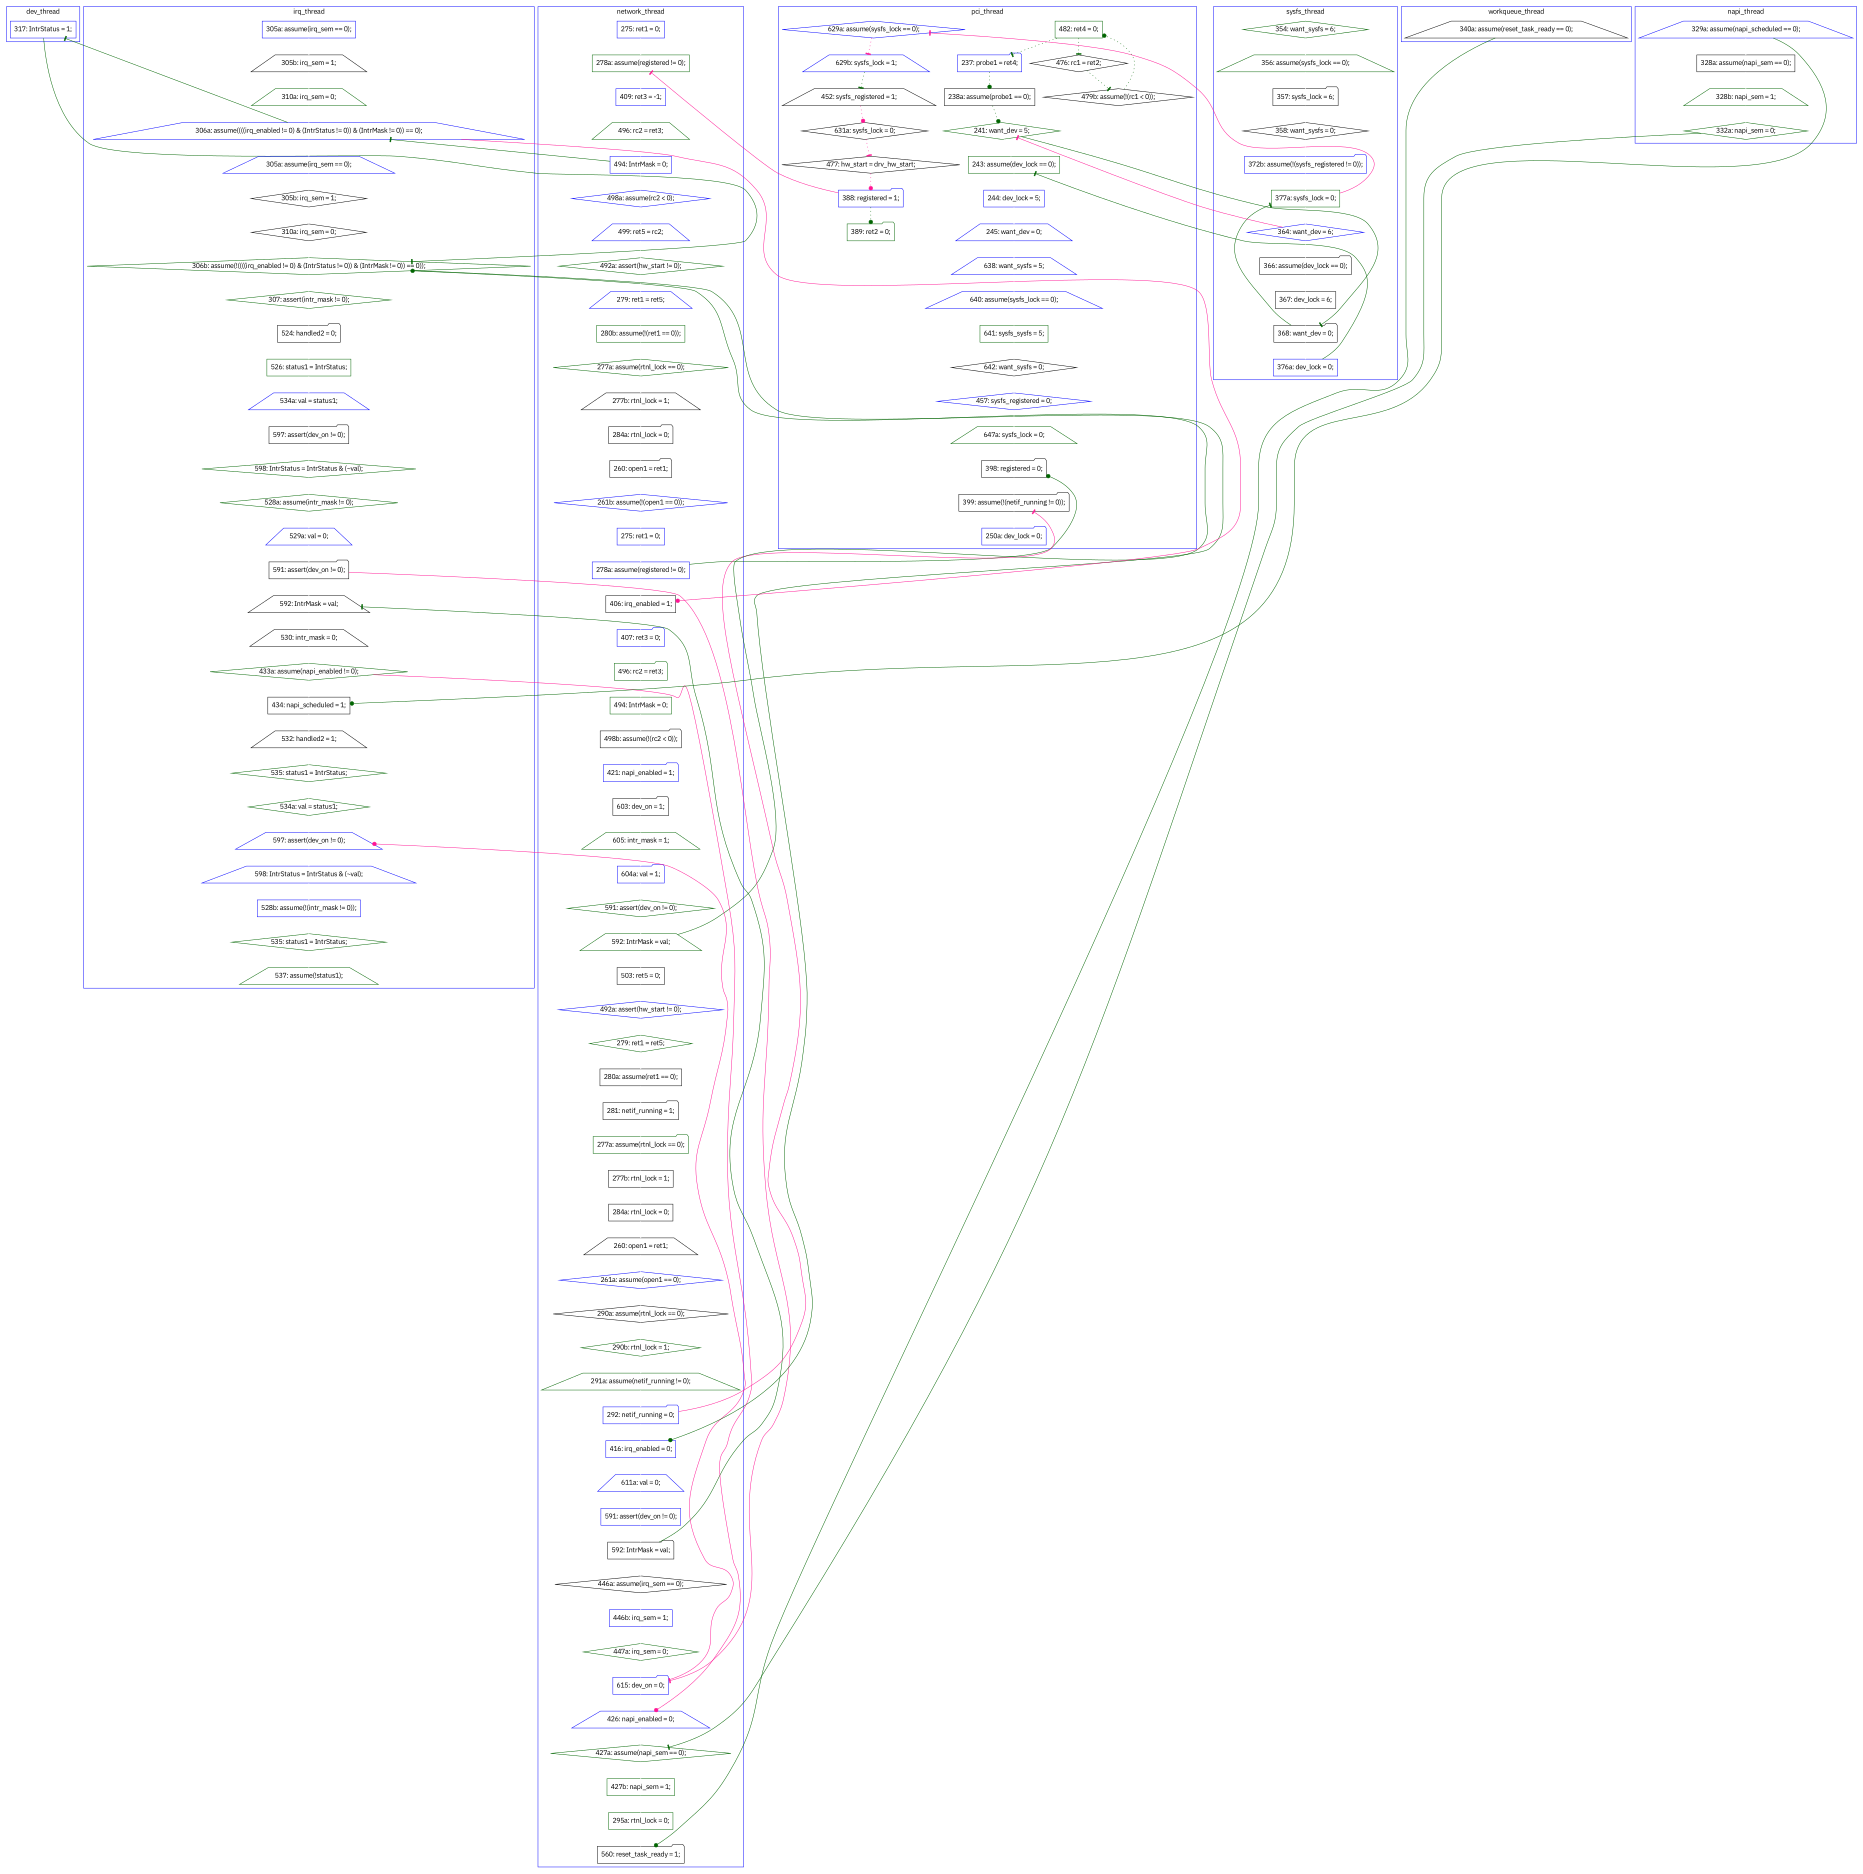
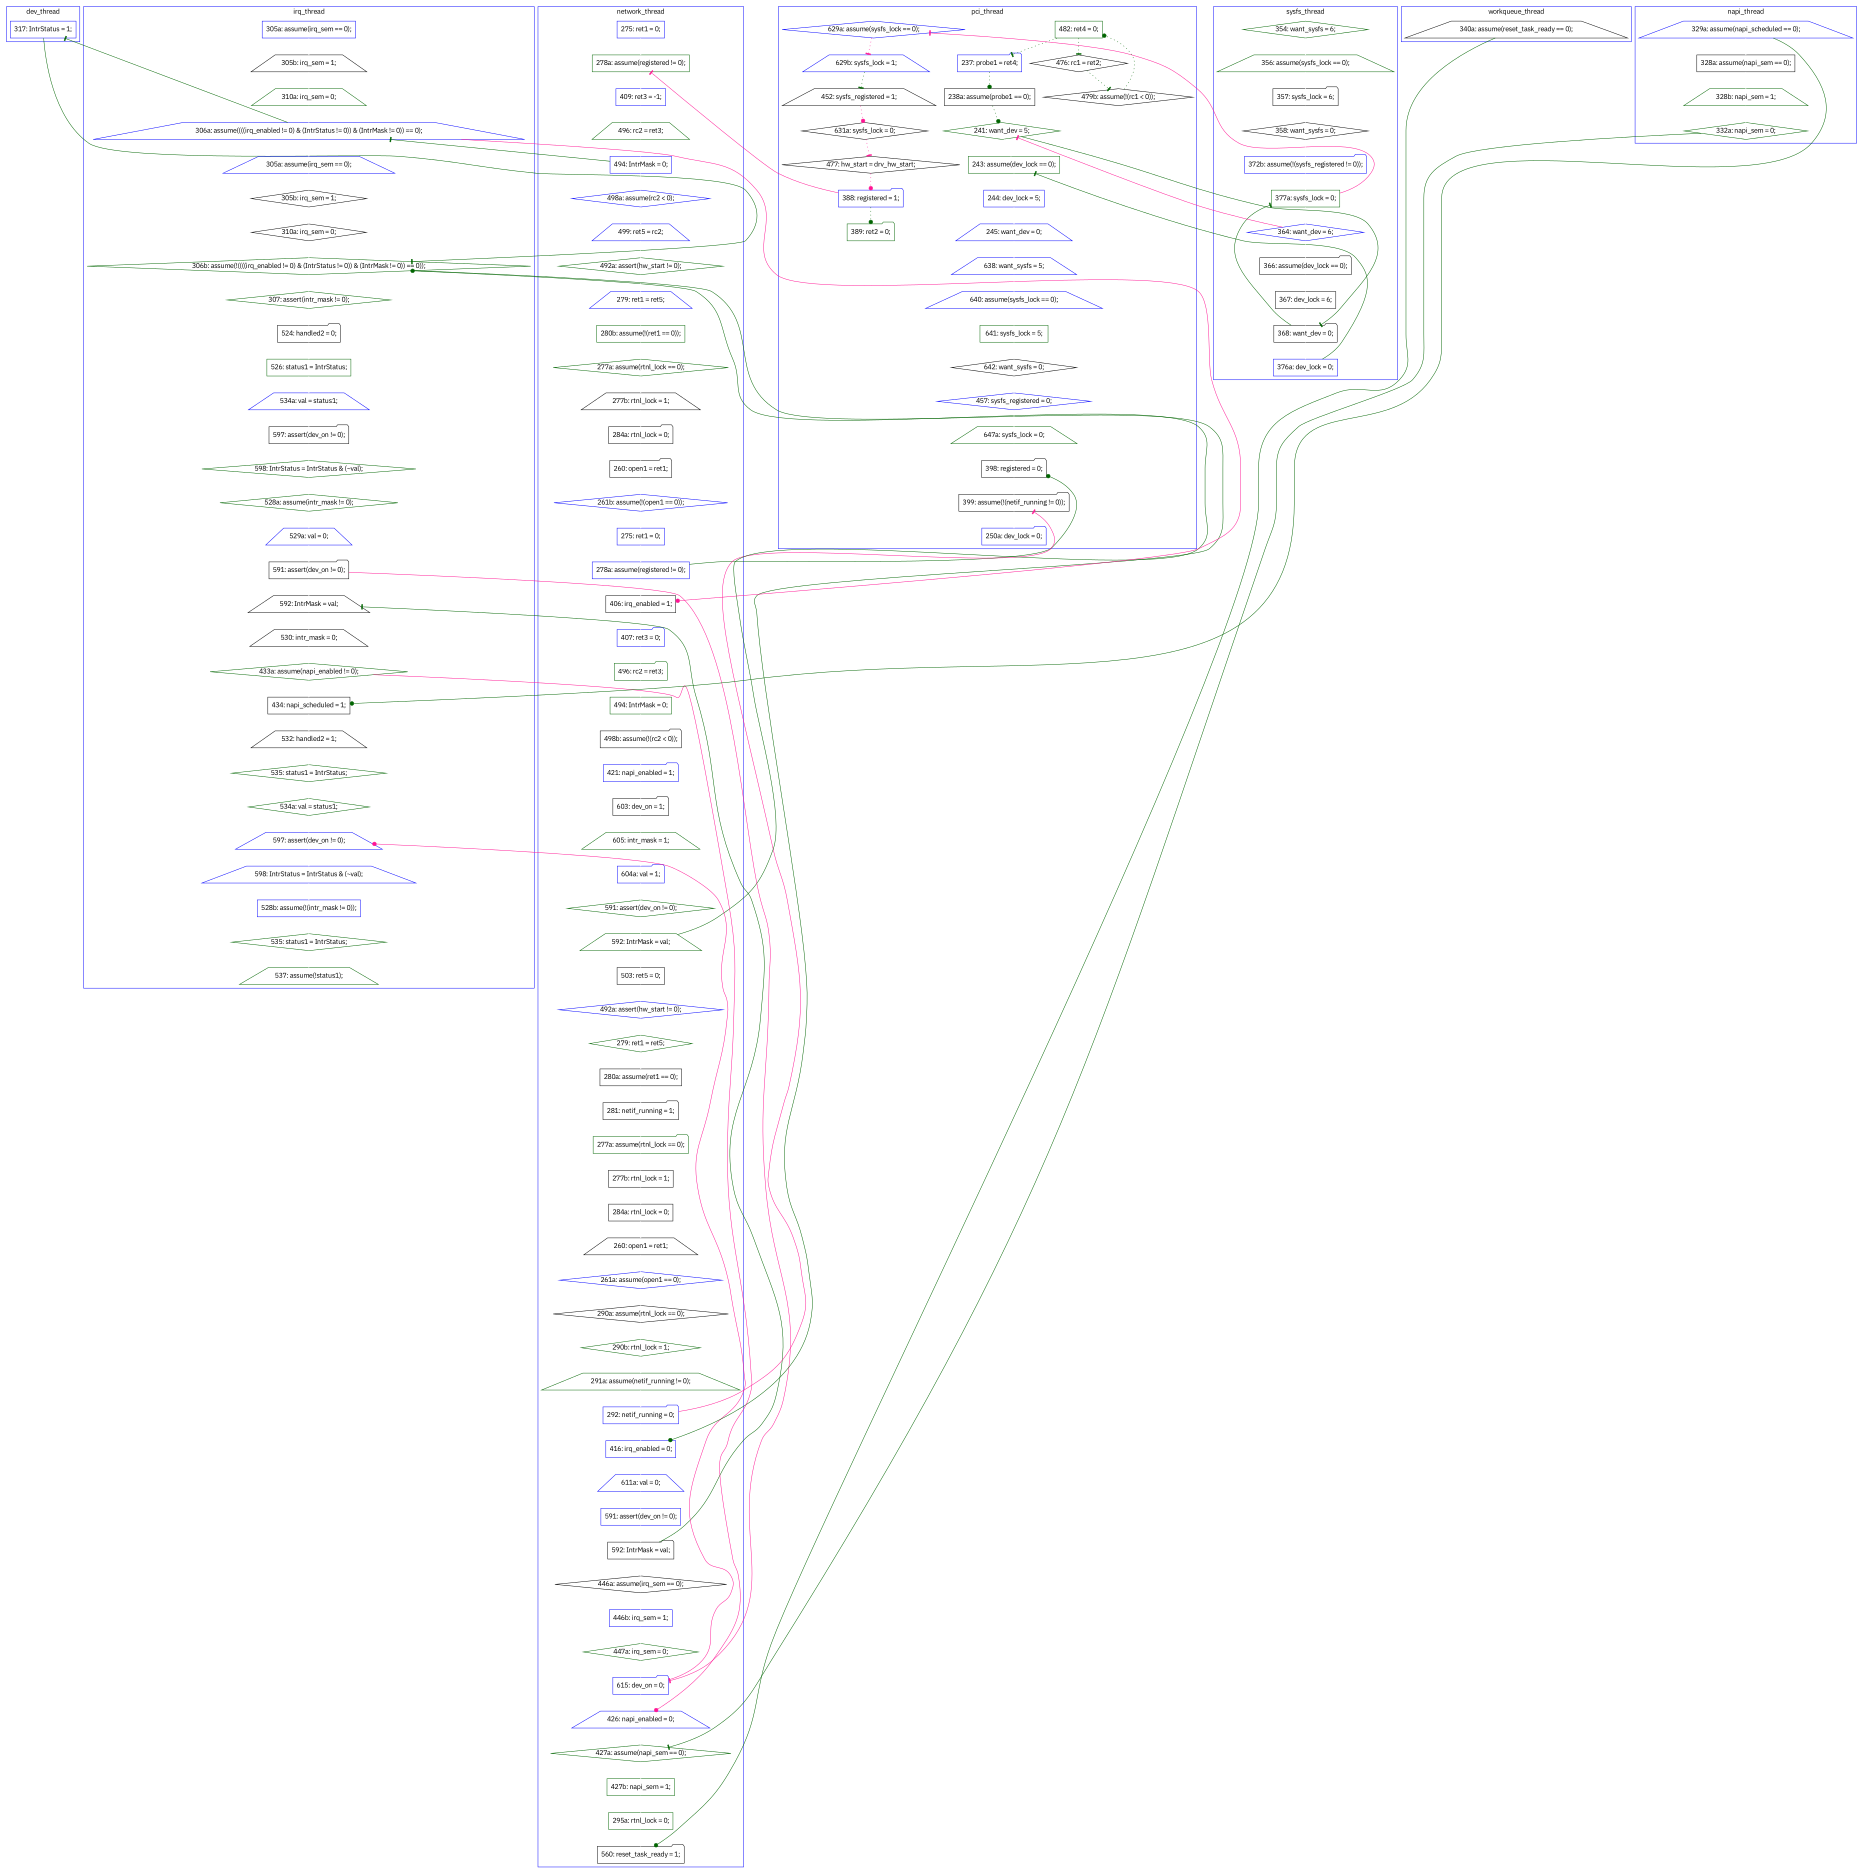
(1014, 334) -> (1014, 334)
